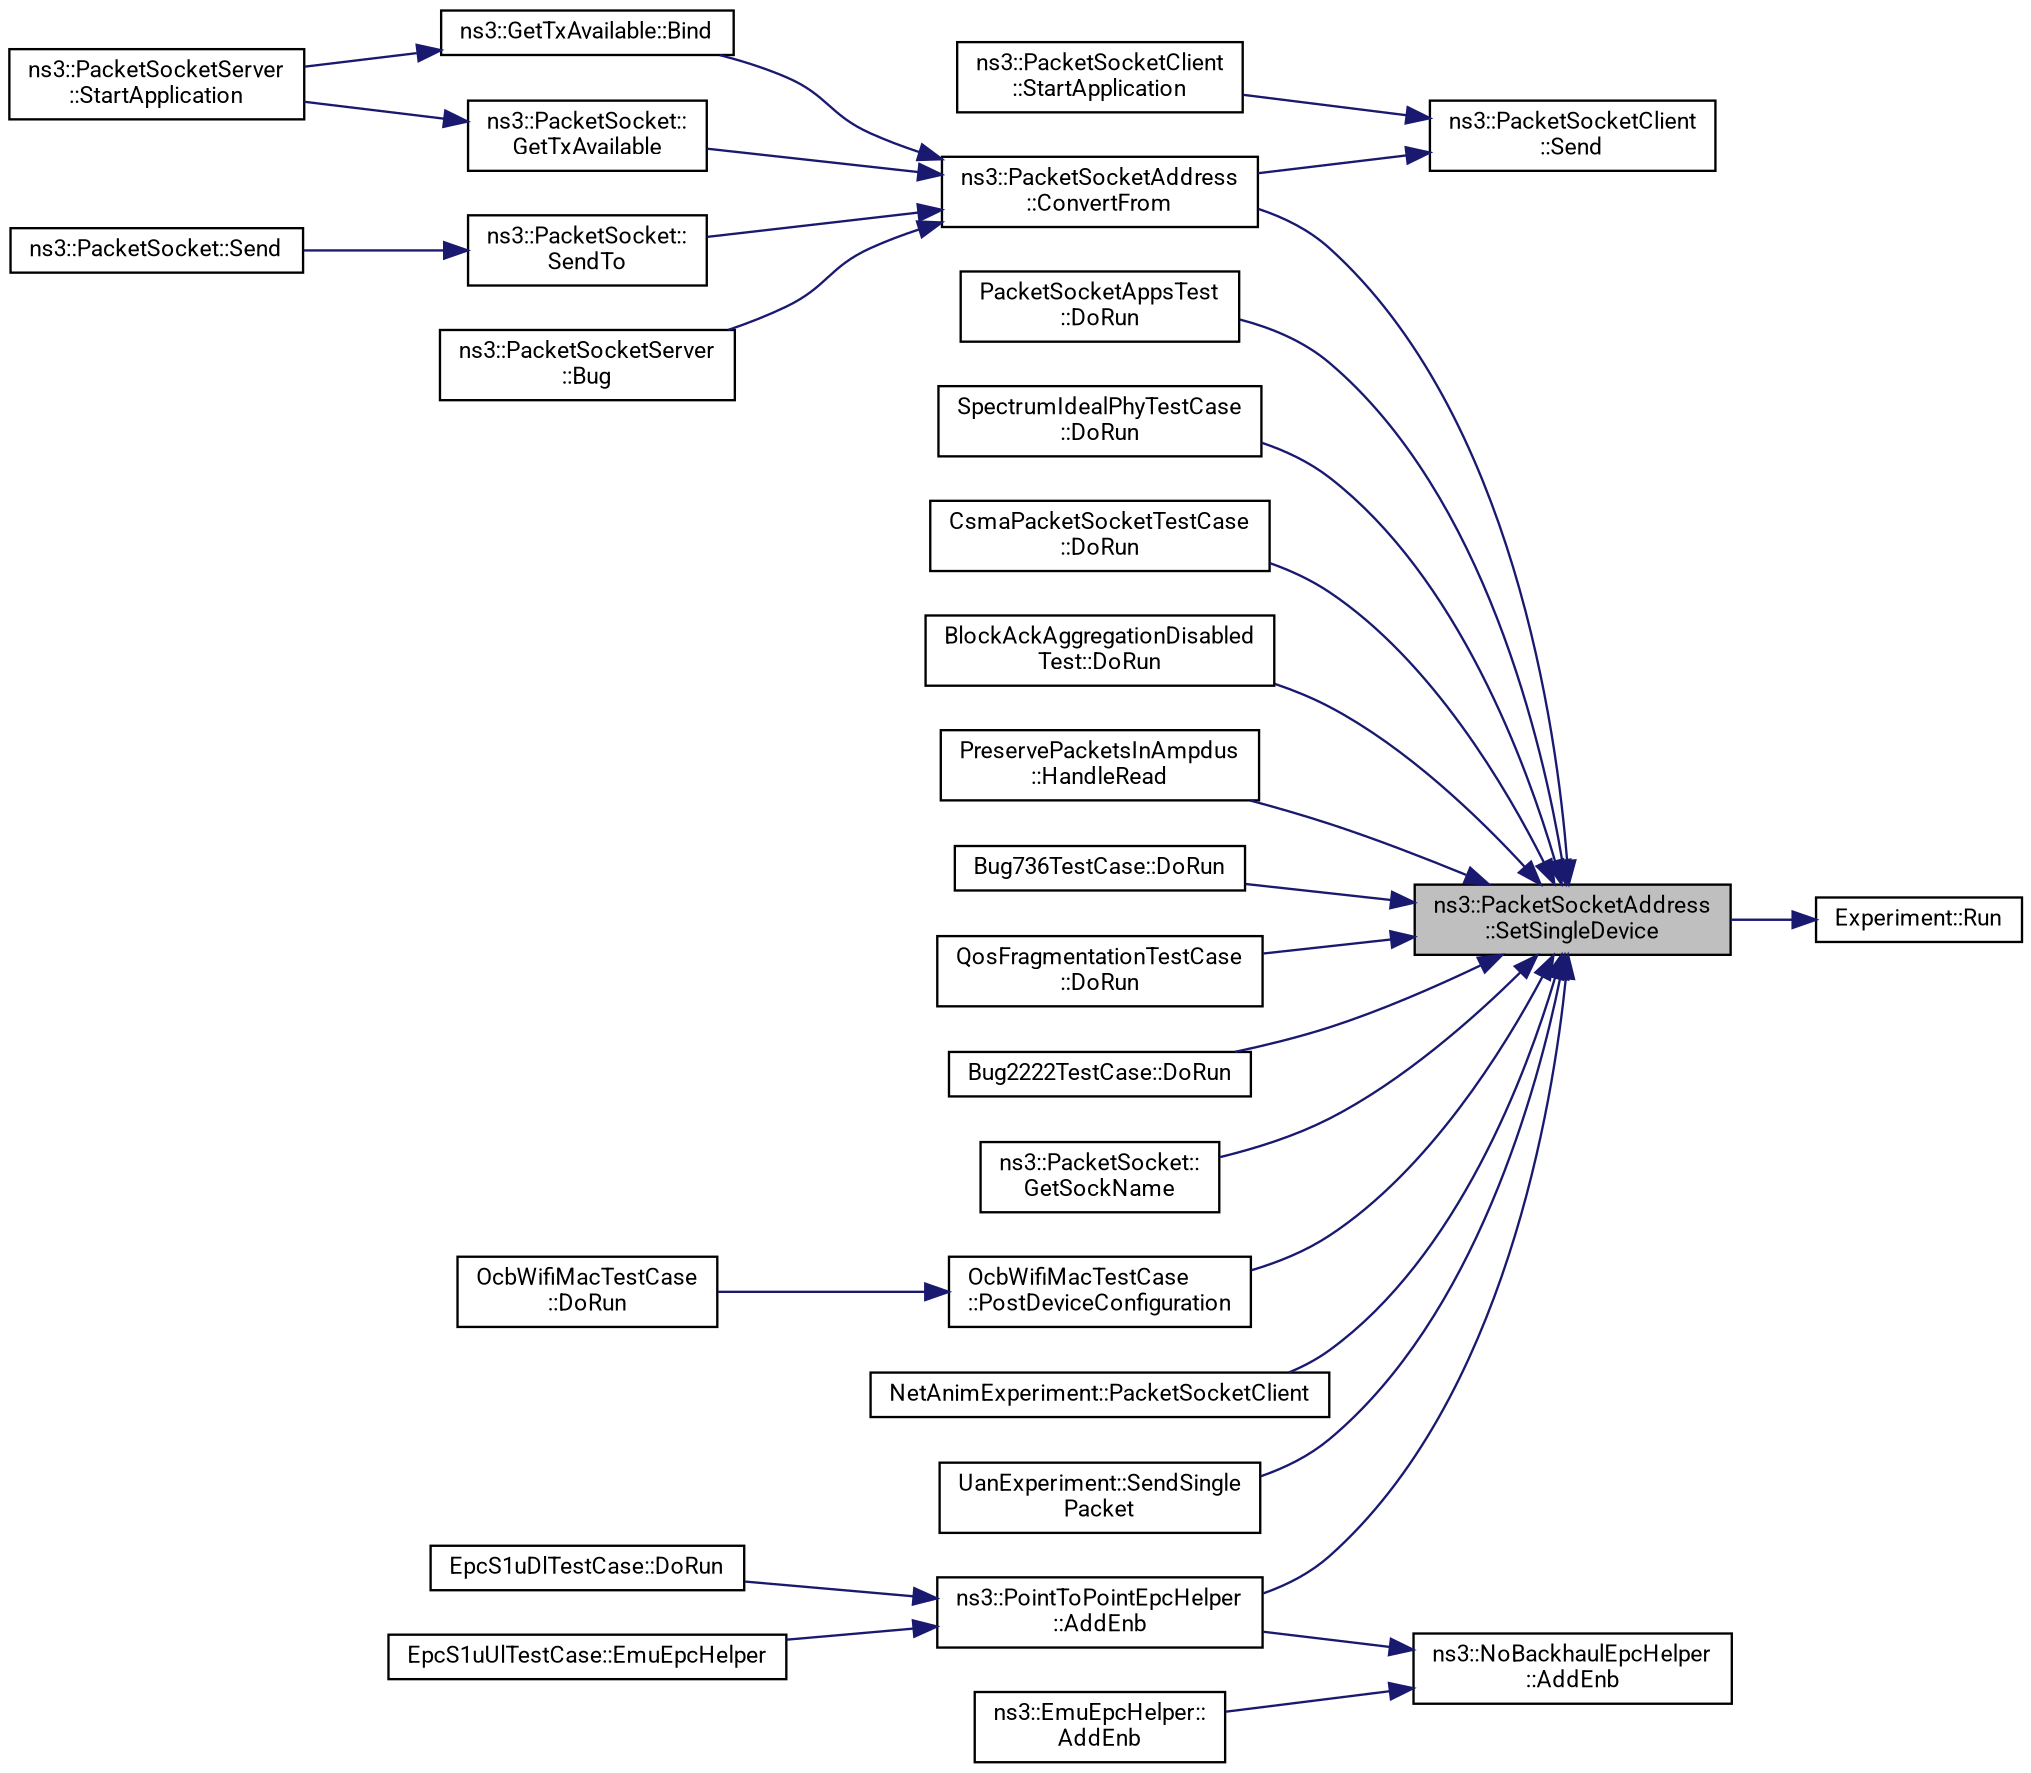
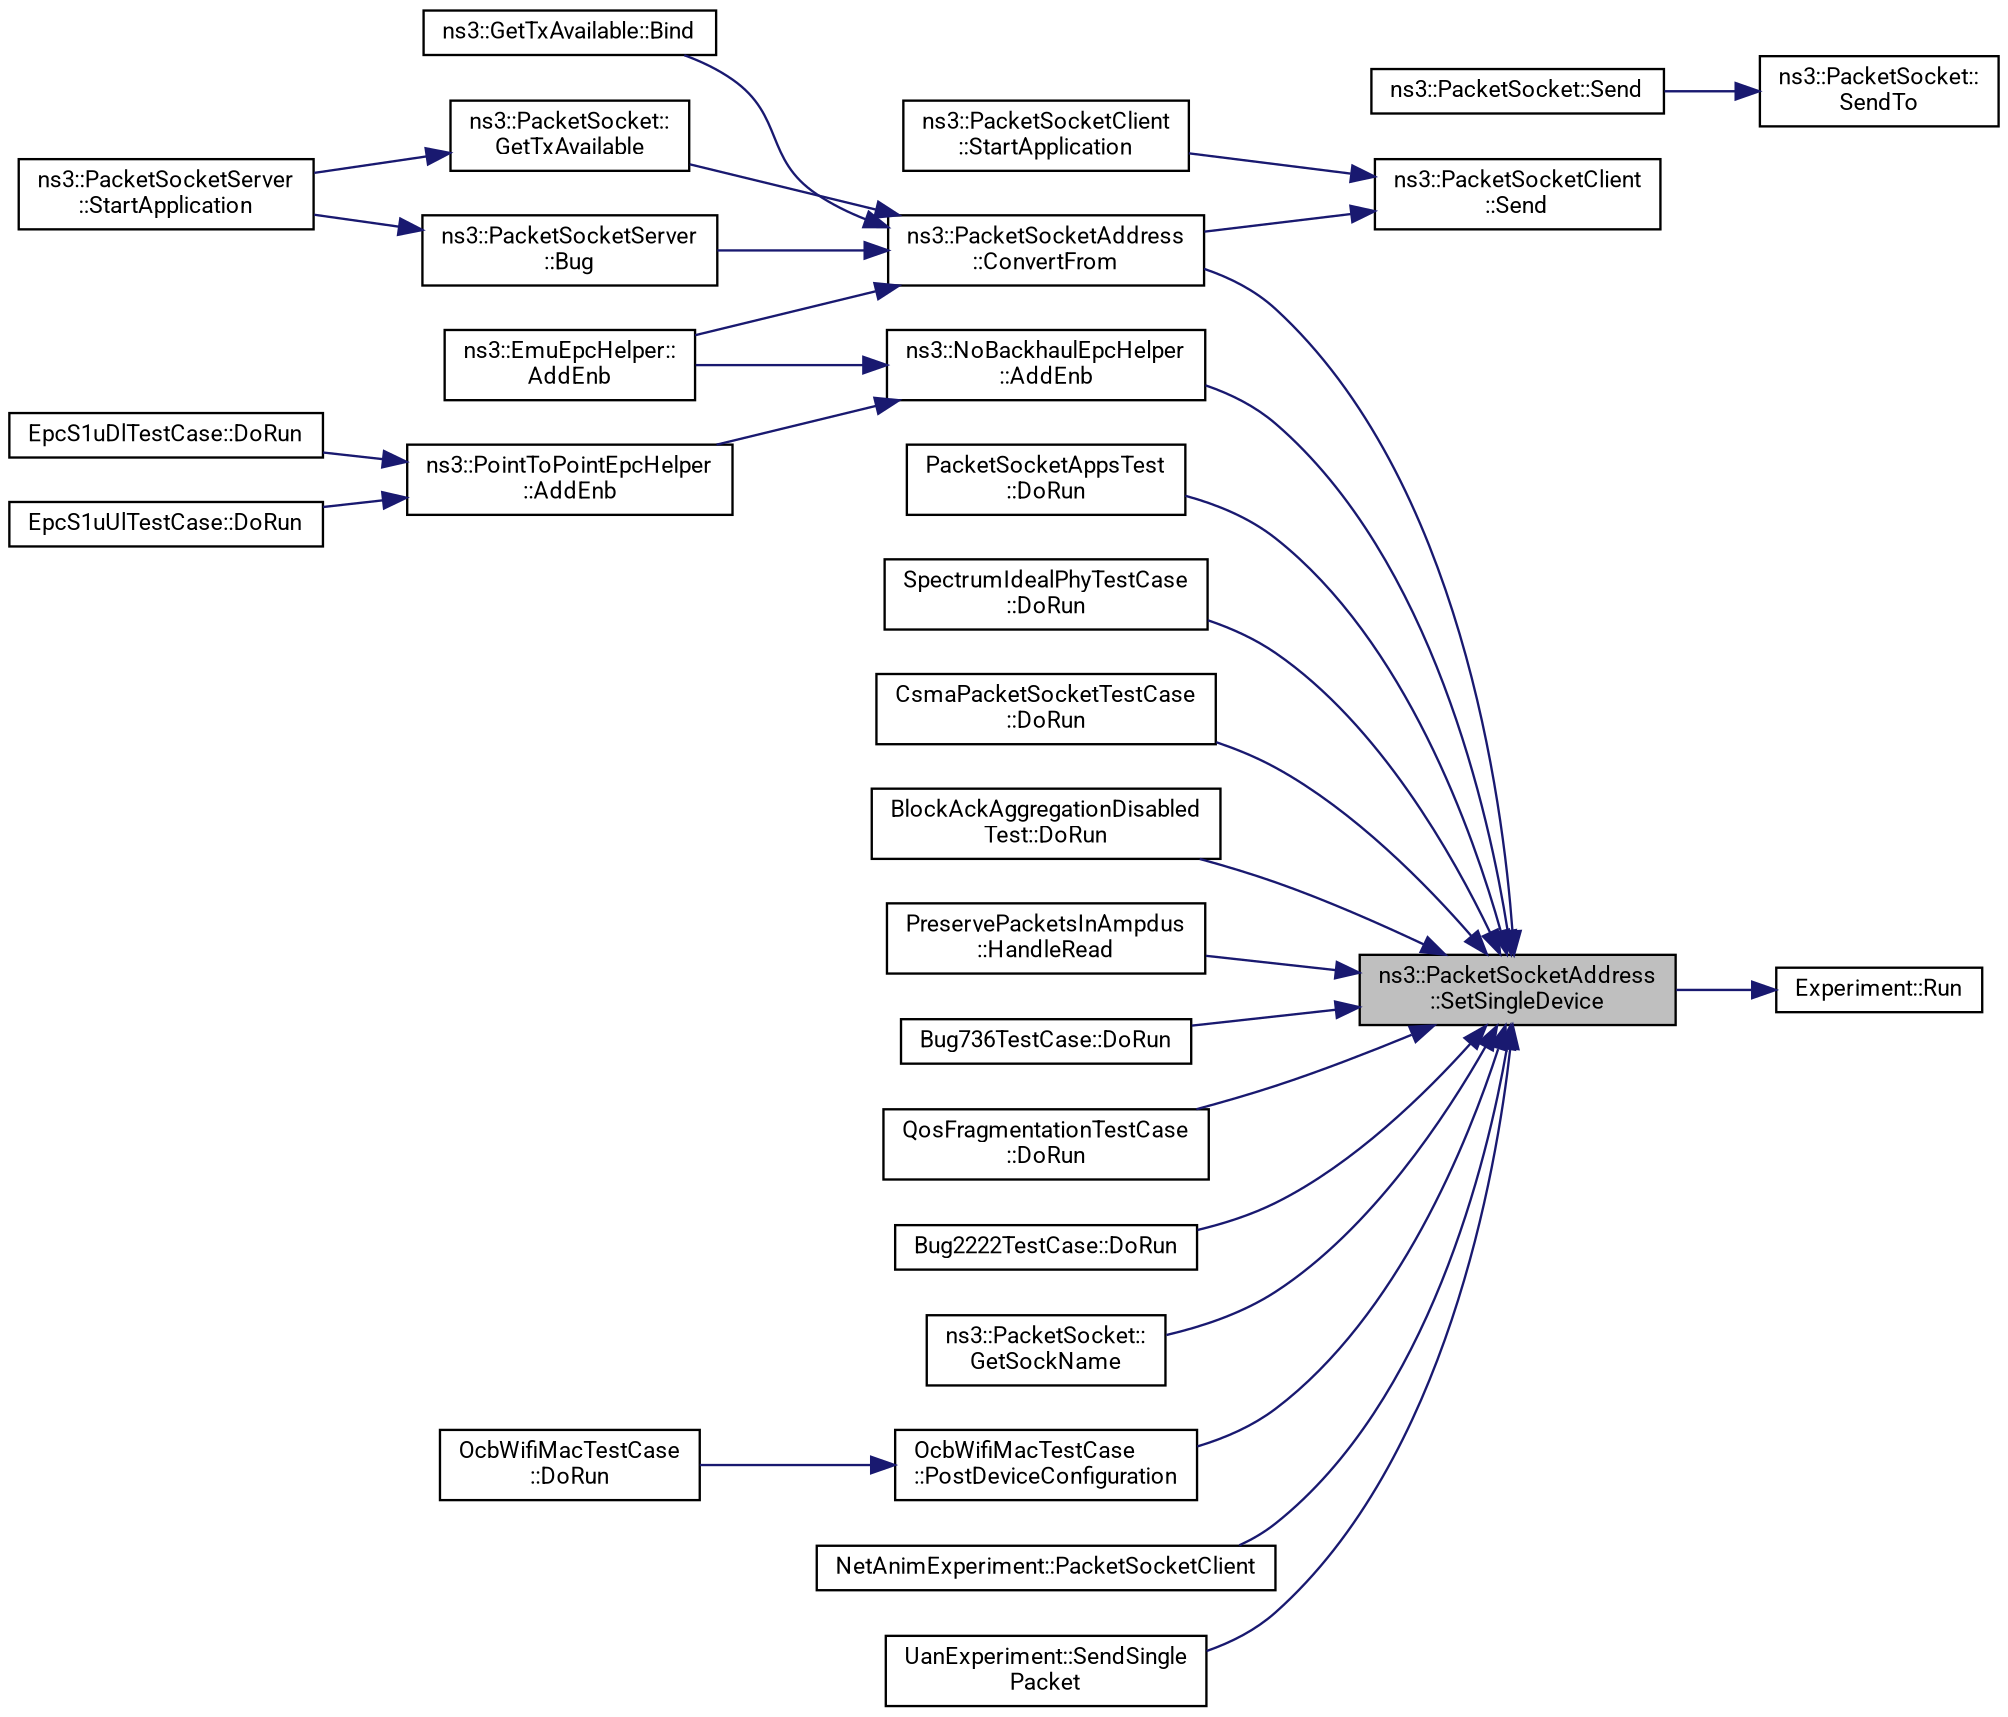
(361, 60) -> (357, 221)
(813, 225) -> (785, 313)
(1483, 1324) -> (1416, 621)
(587, 1657) -> (166, 524)
